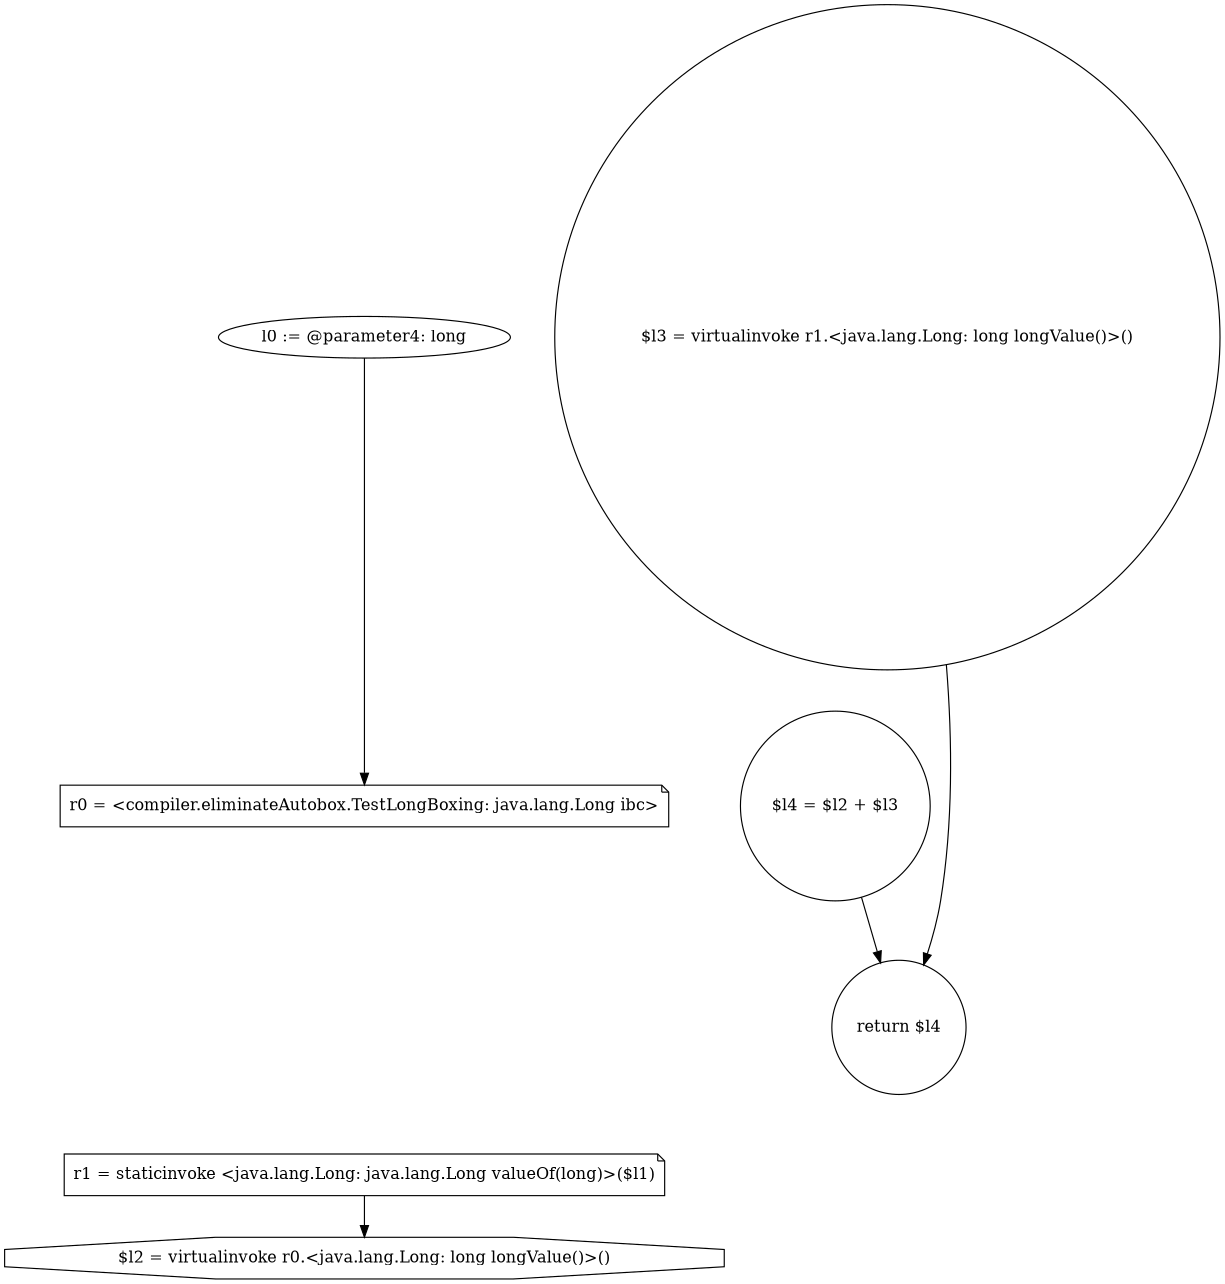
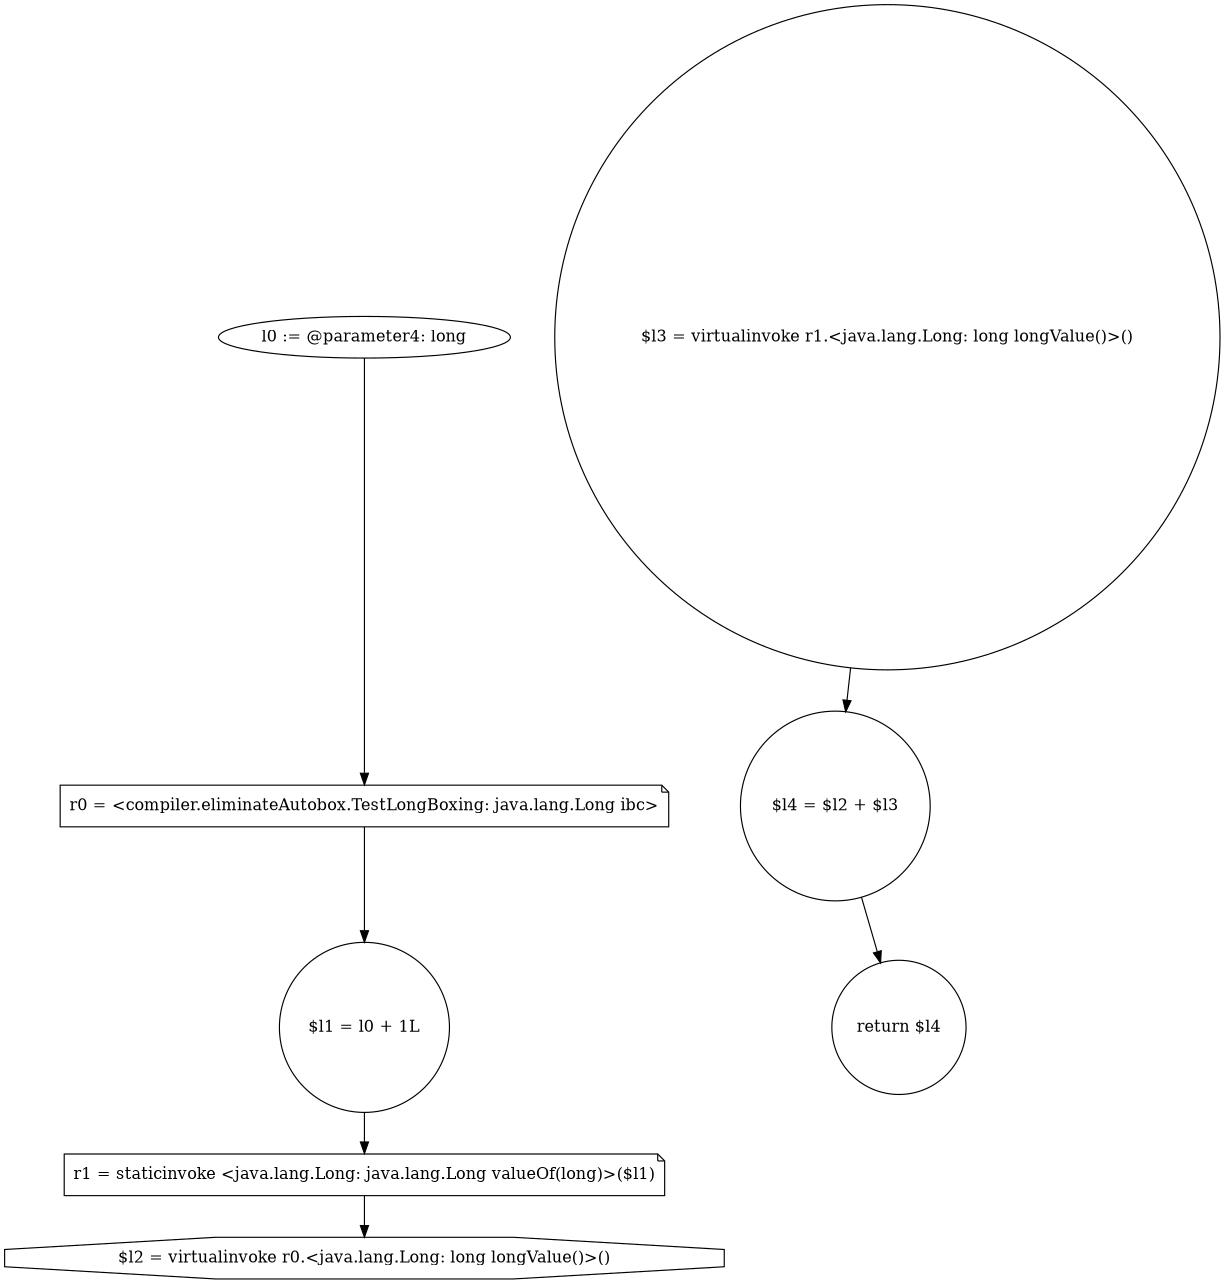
(950, 810) -> (849, 684)
none -> (364, 1027)
